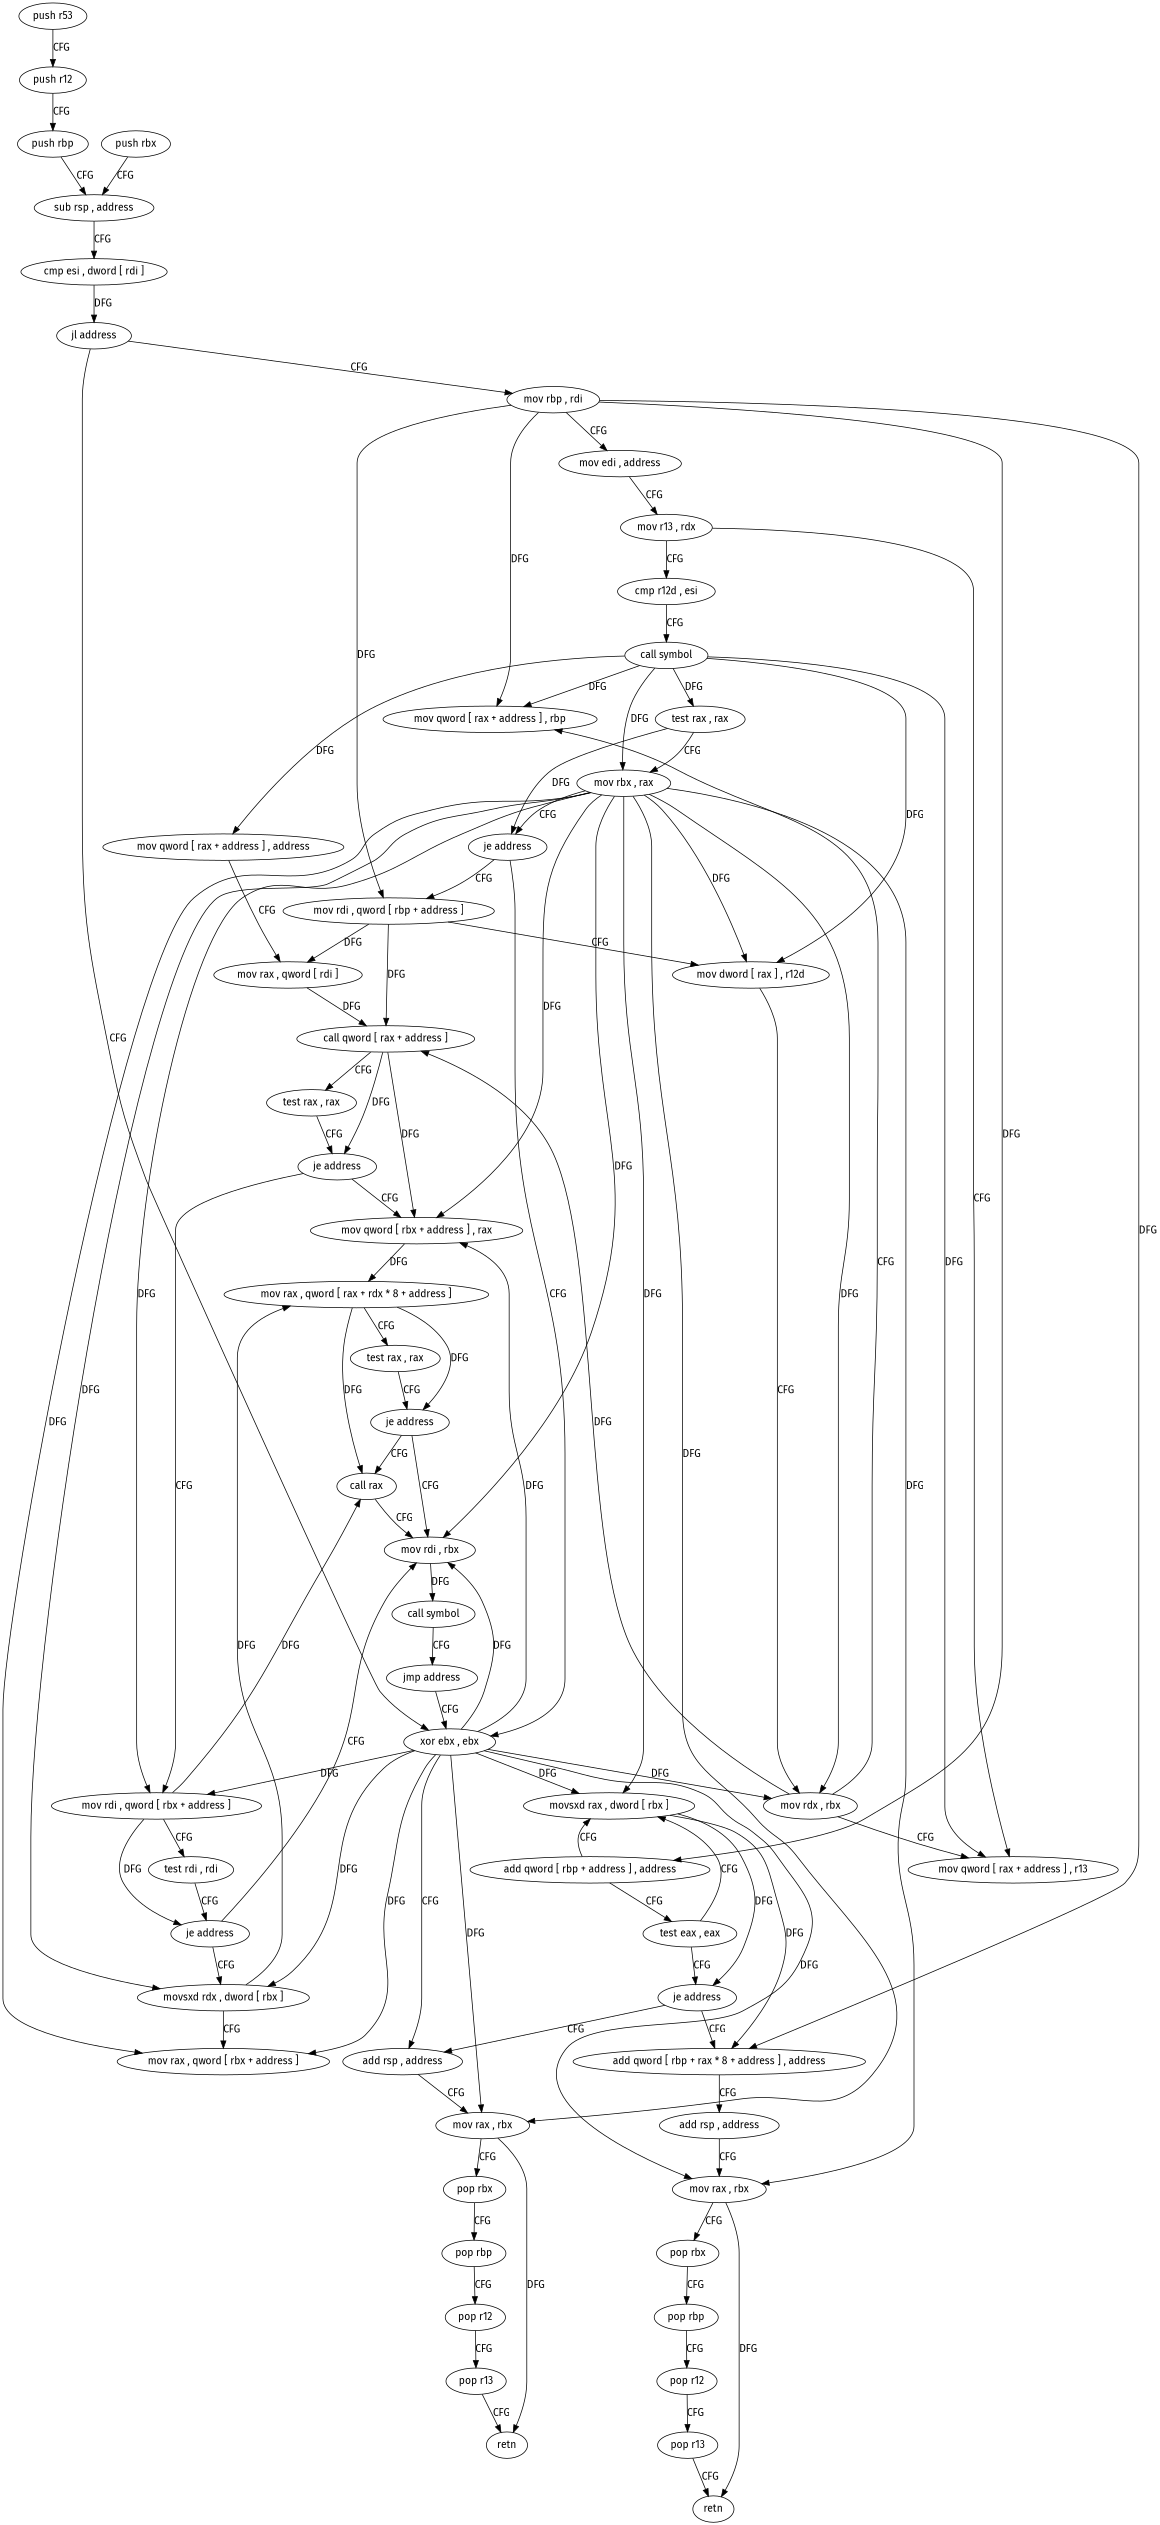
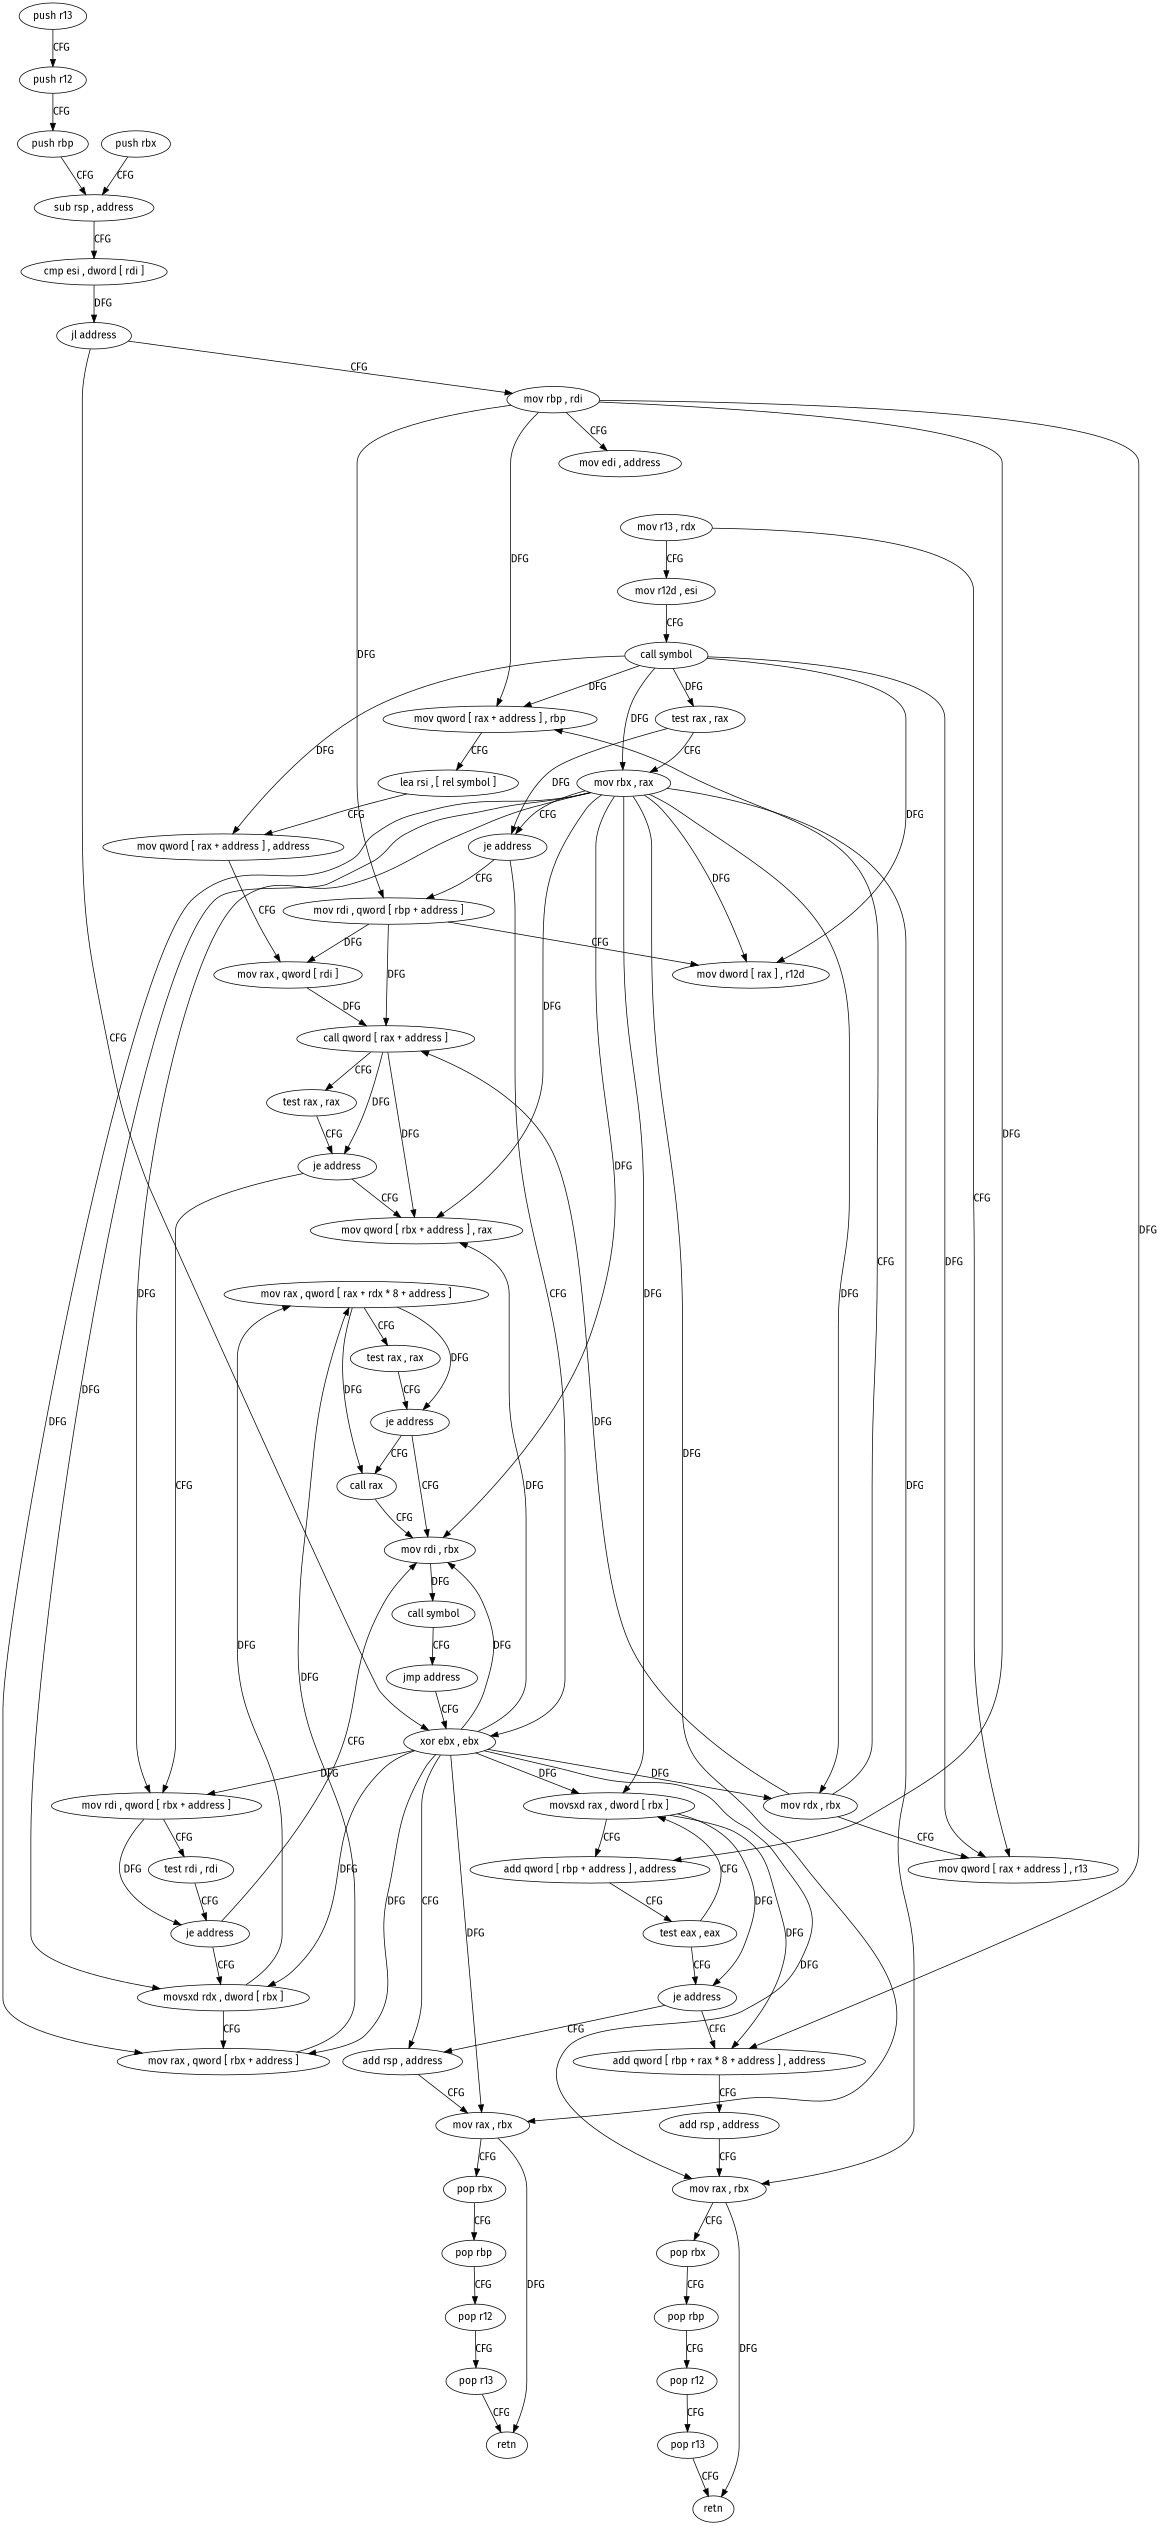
(53, 16) -> (53, 16)
(641, 493) -> none
(666, 591) -> (666, 591)
none -> (448, 783)
(389, 1260) -> (303, 1701)
(777, 1388) -> none
(274, 1655) -> none
(578, 1840) -> (603, 1835)
